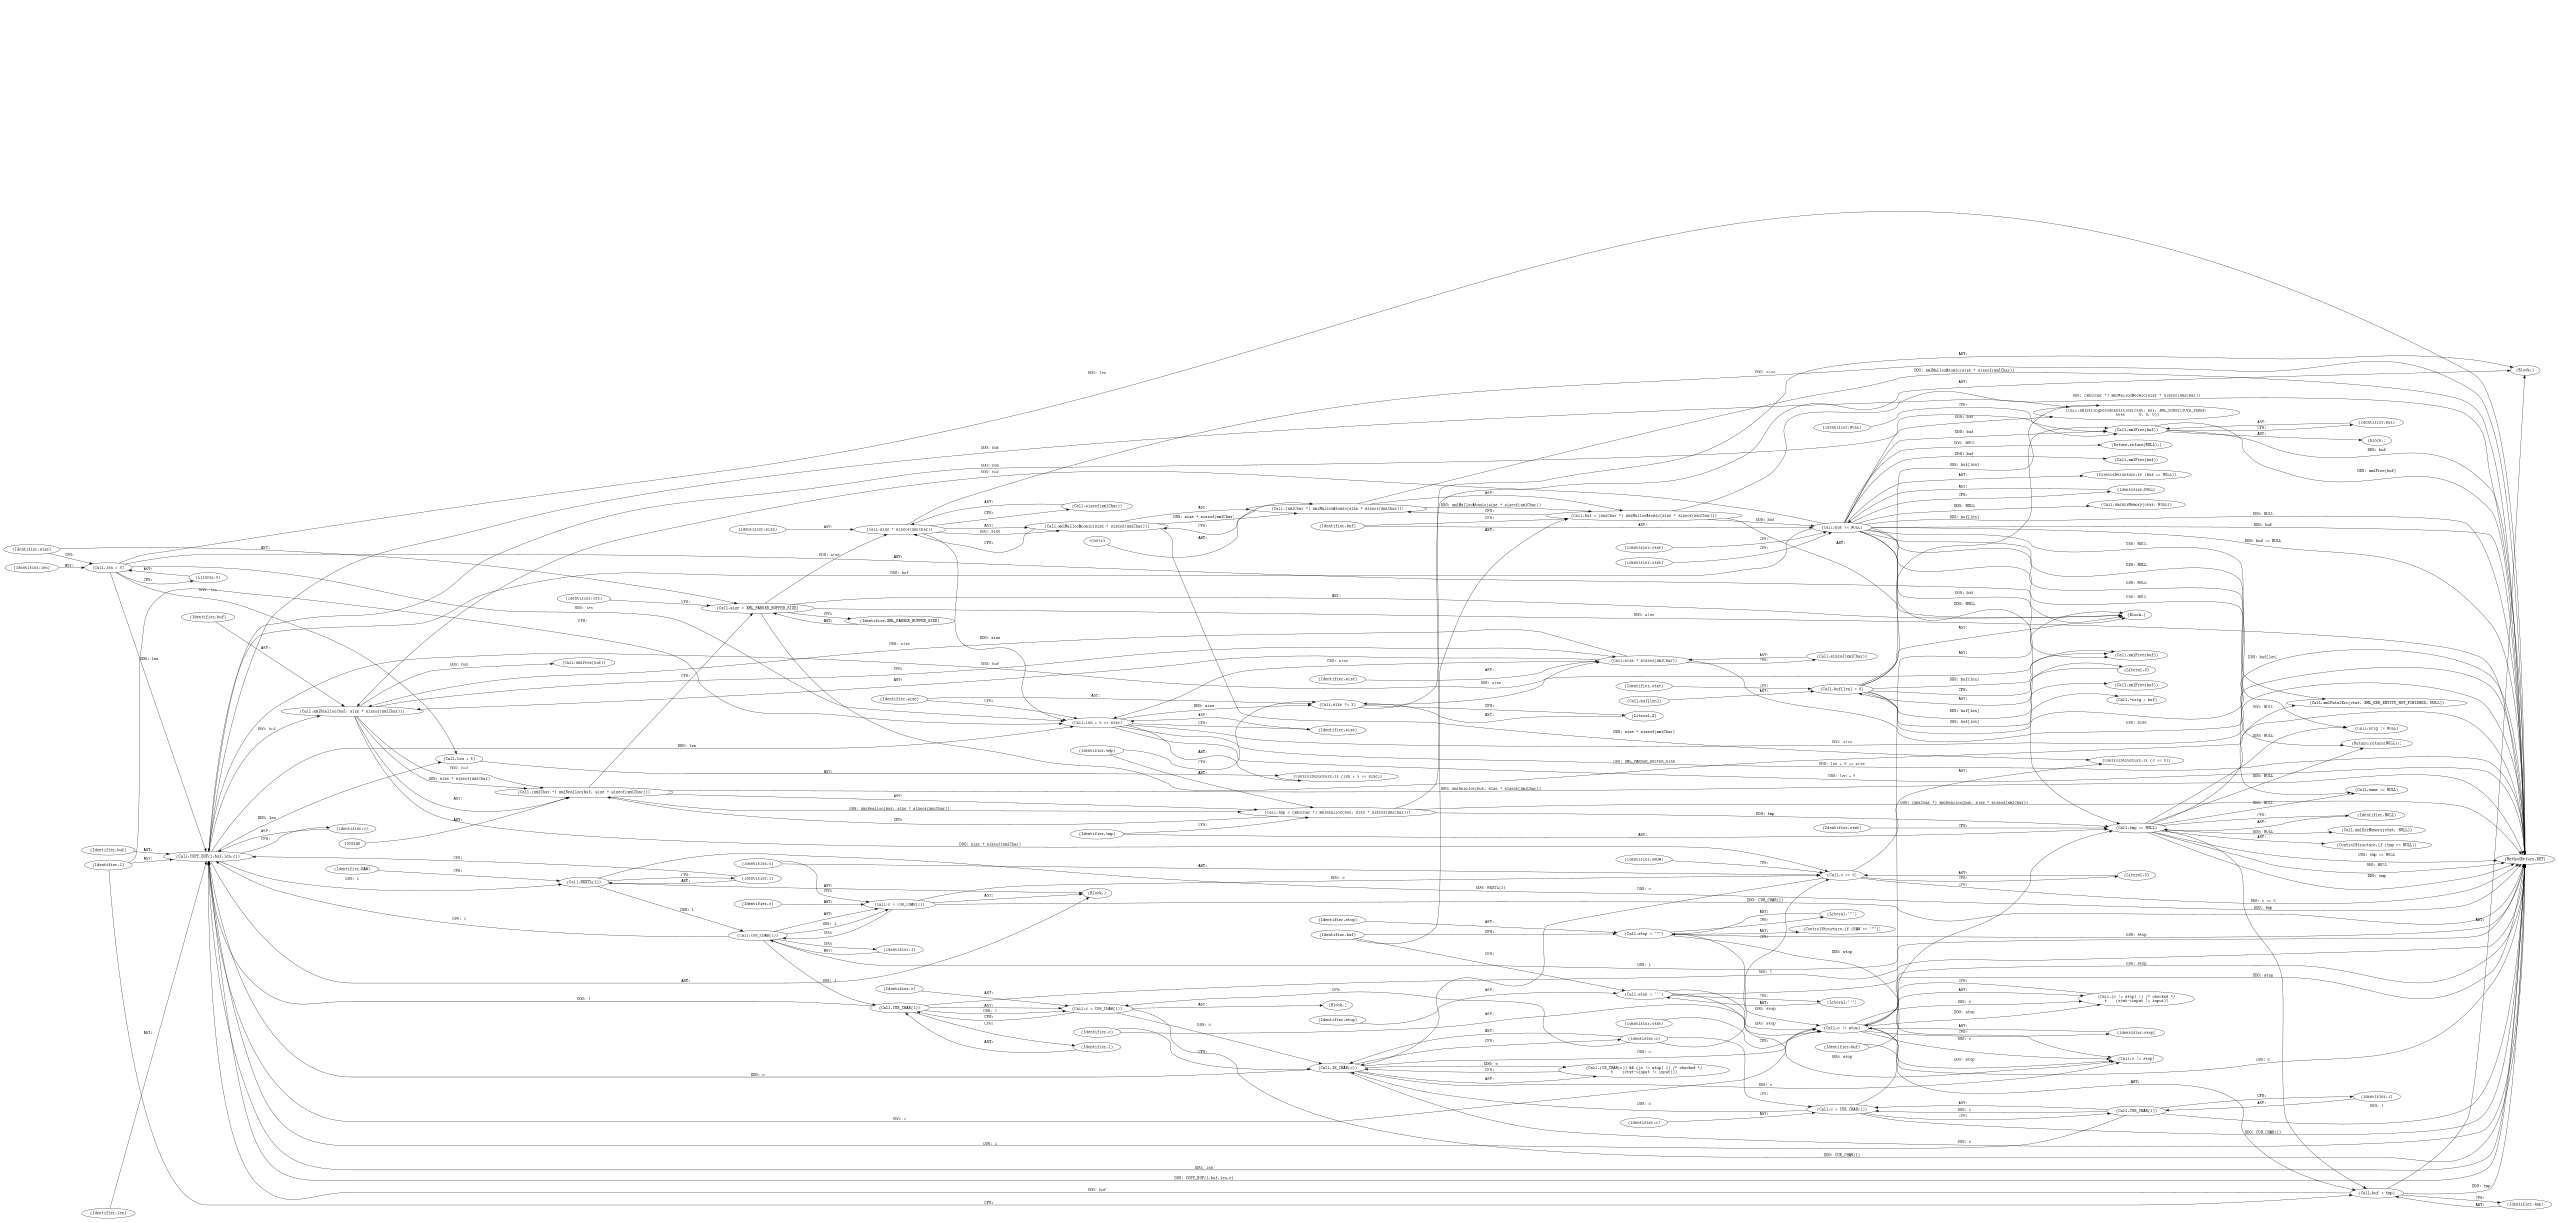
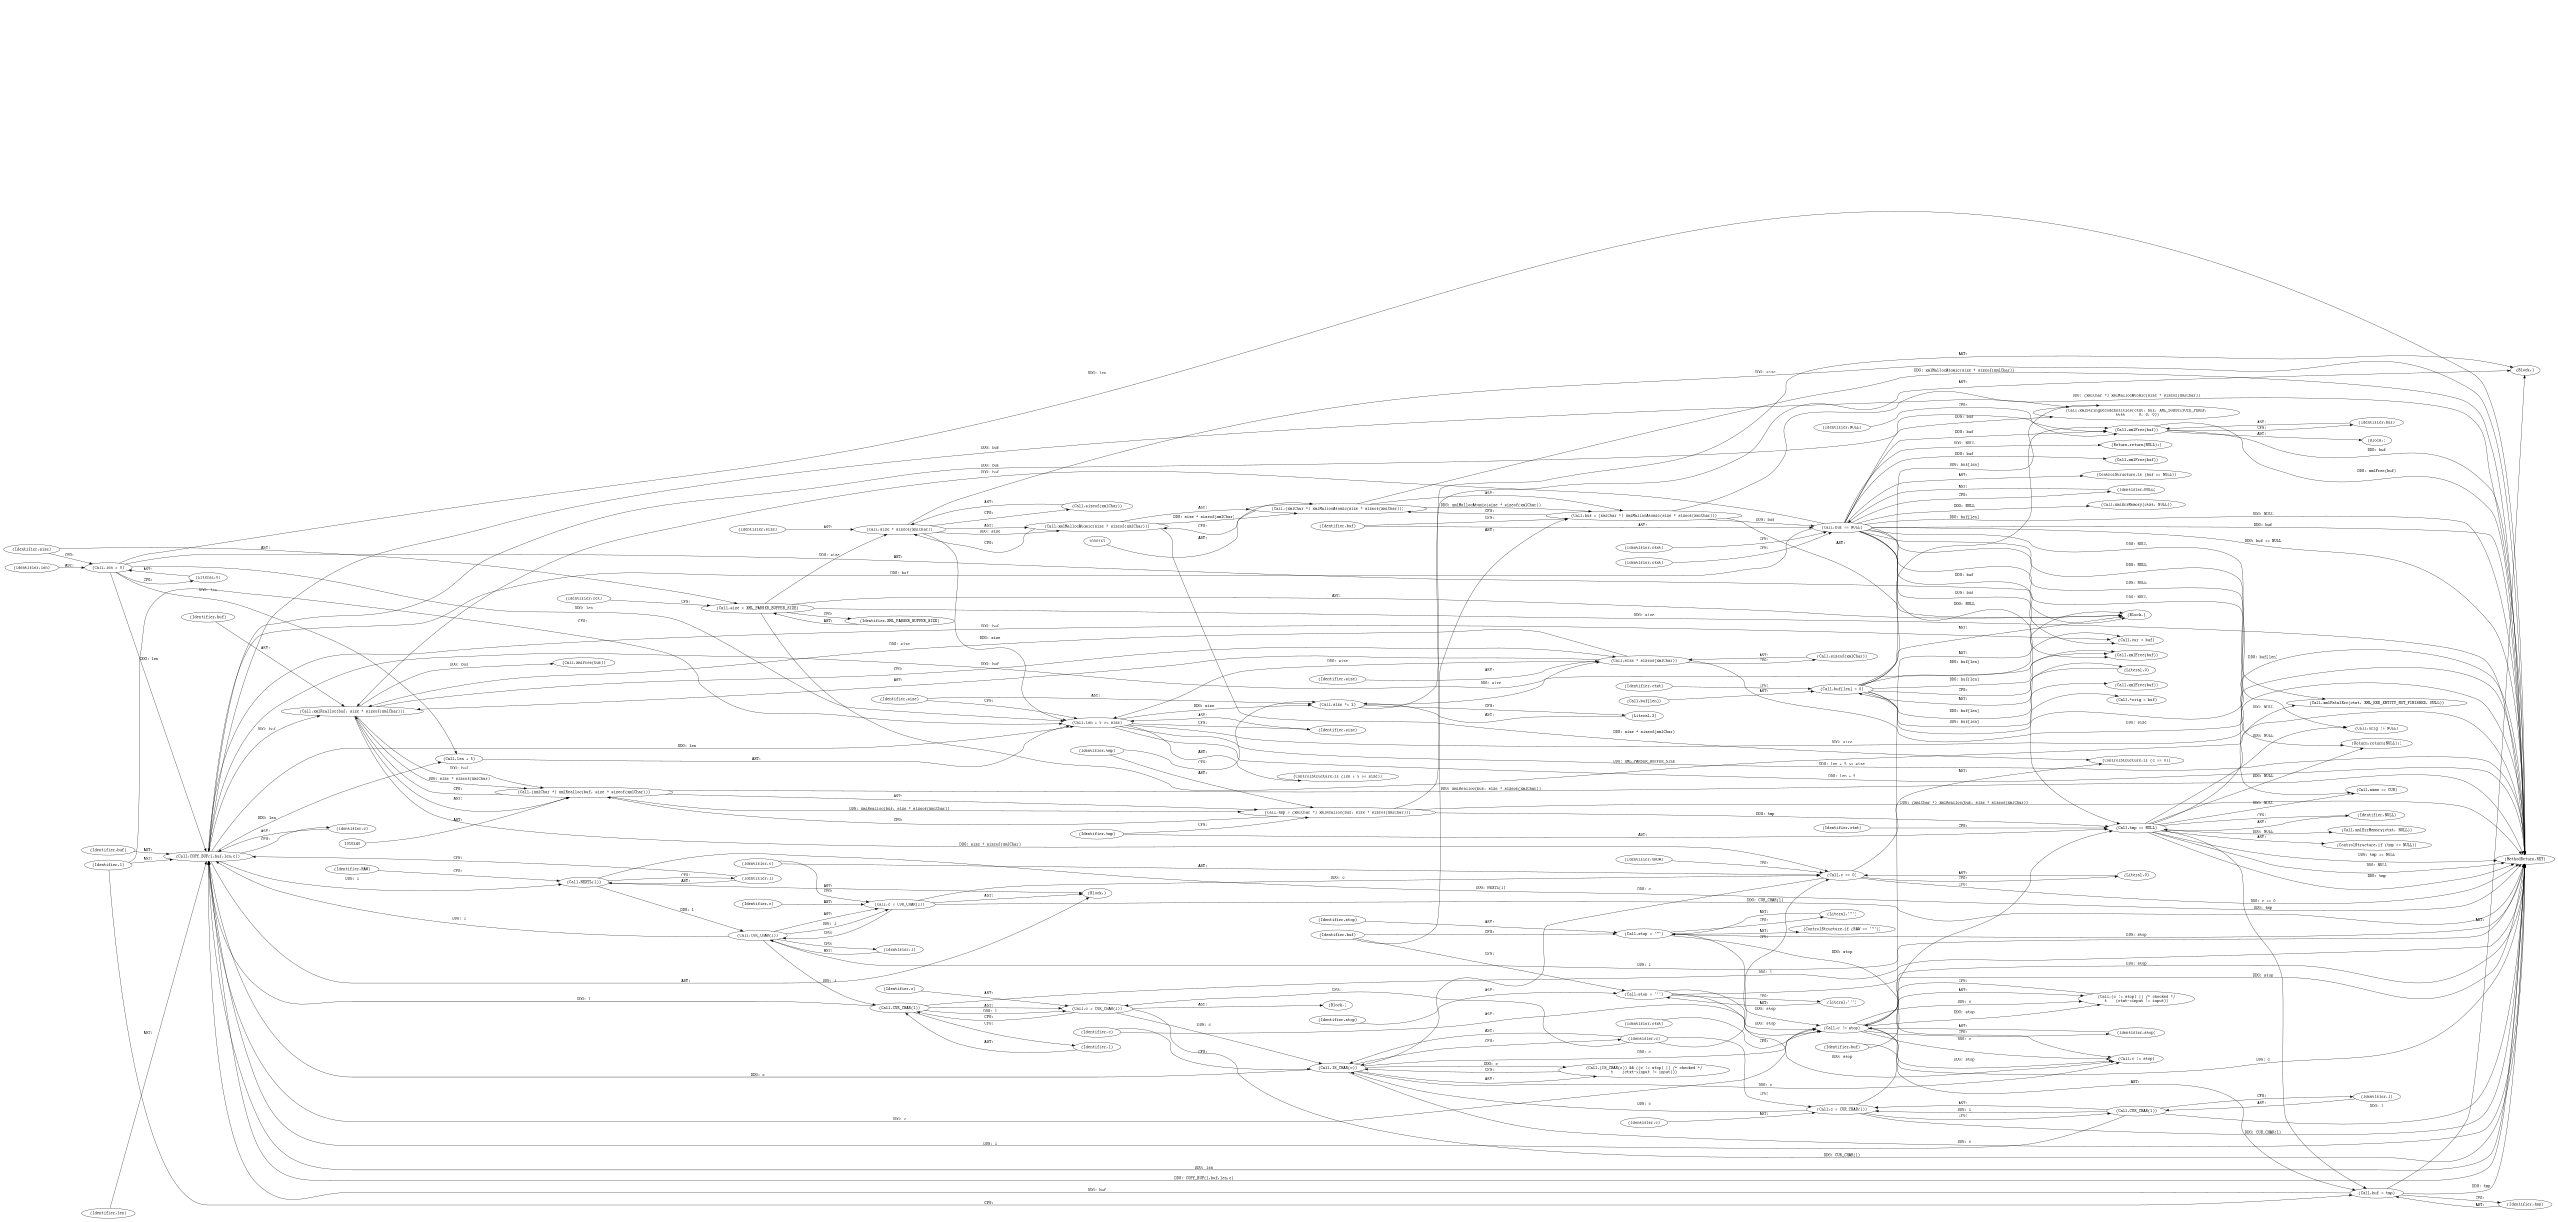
none -> (2136, 640)
(670, 701) -> (416, 784)
(878, 774) -> (781, 761)
(2377, 790) -> (2377, 790)
